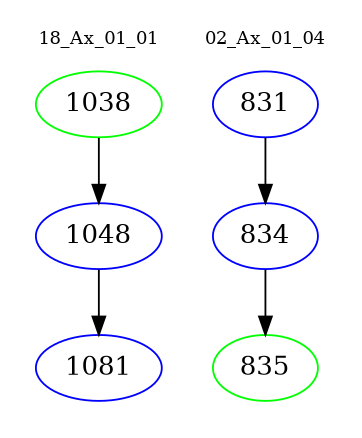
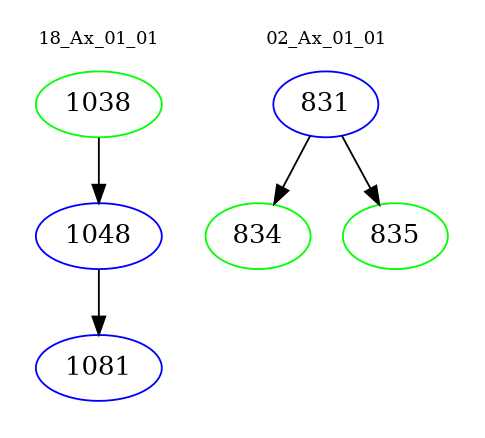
(265, 39) -> (327, 39)
(265, 236) -> (258, 236)
(265, 293) -> (356, 162)
